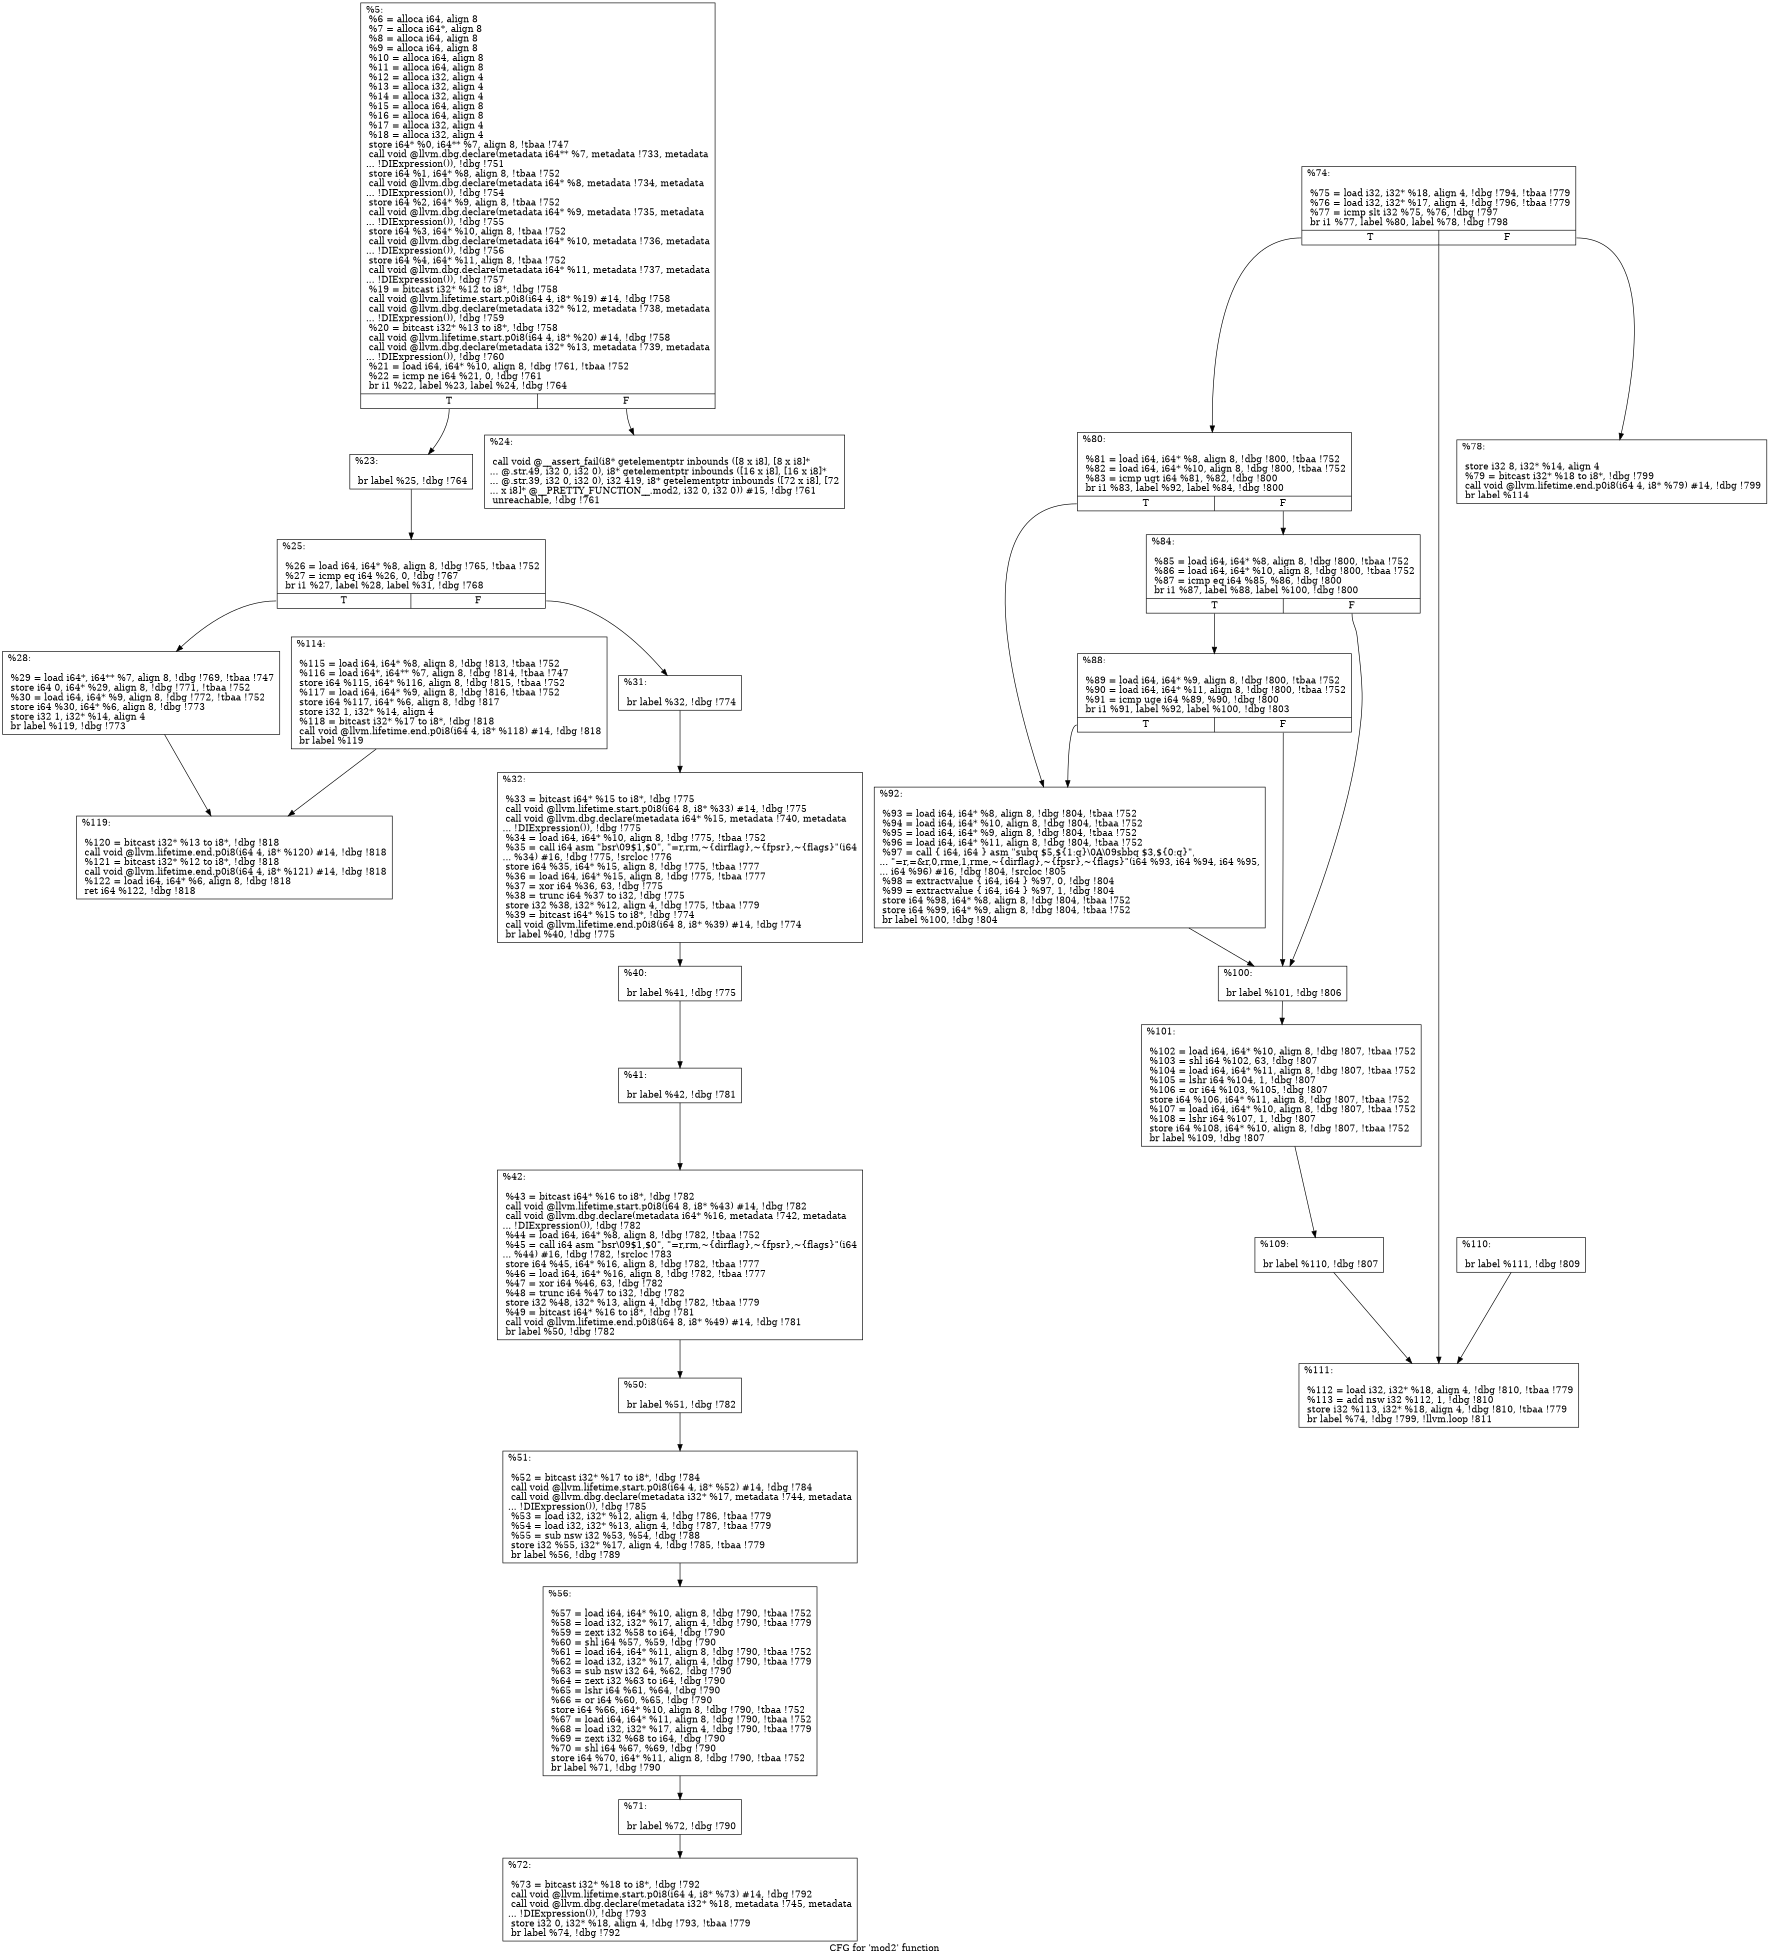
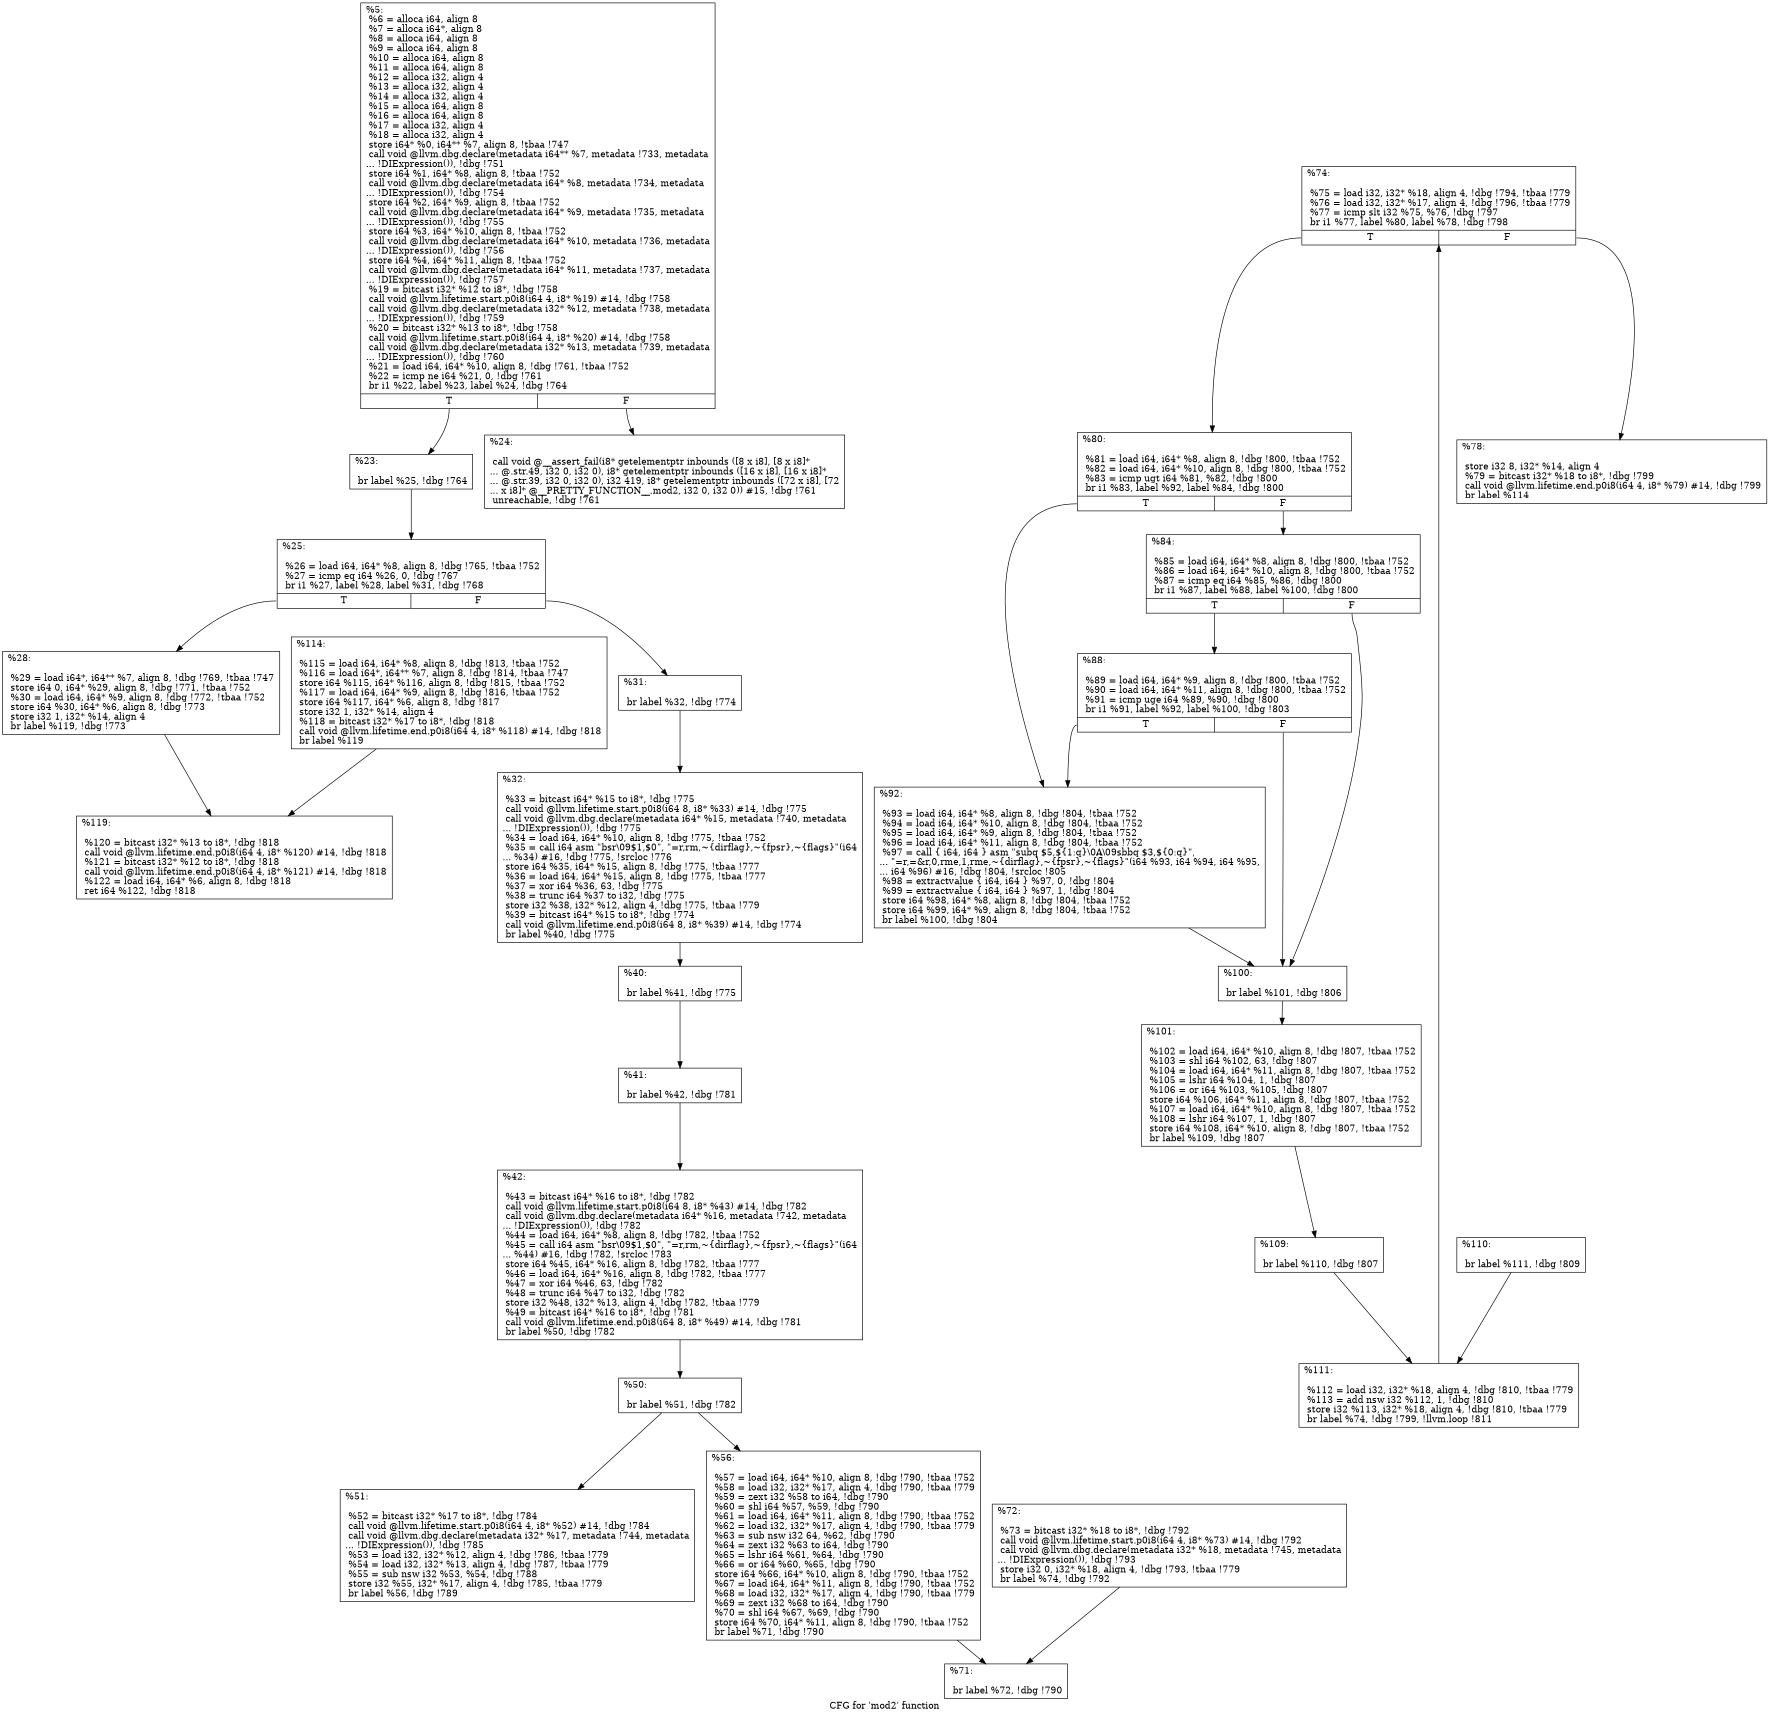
(1439, 801) -> (1439, 808)
(680, 1572) -> (717, 1430)
(680, 1843) -> (1076, 1623)
